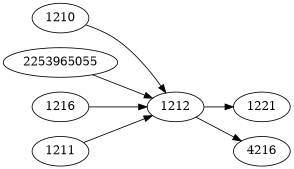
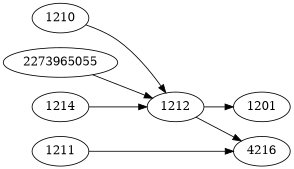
(60, 62) -> (60, 62)
(60, 107) -> (60, 107)
(262, 107) -> (262, 107)
(114, 131) -> (157, 151)
